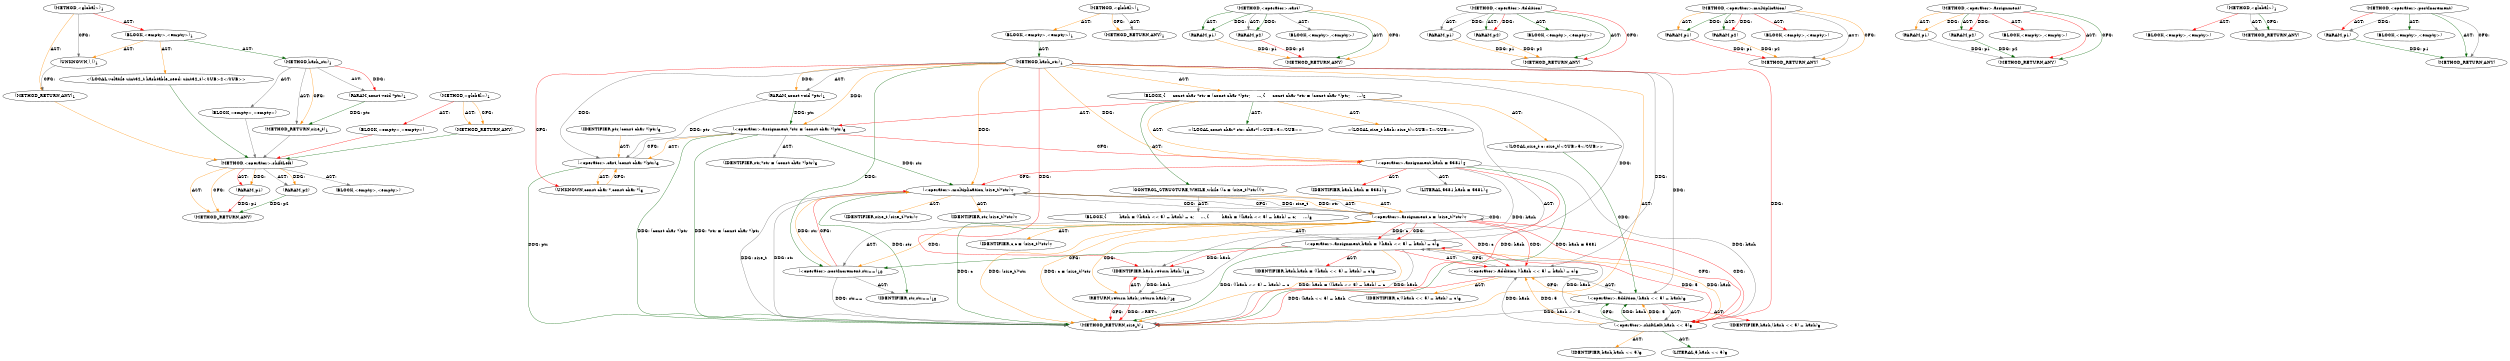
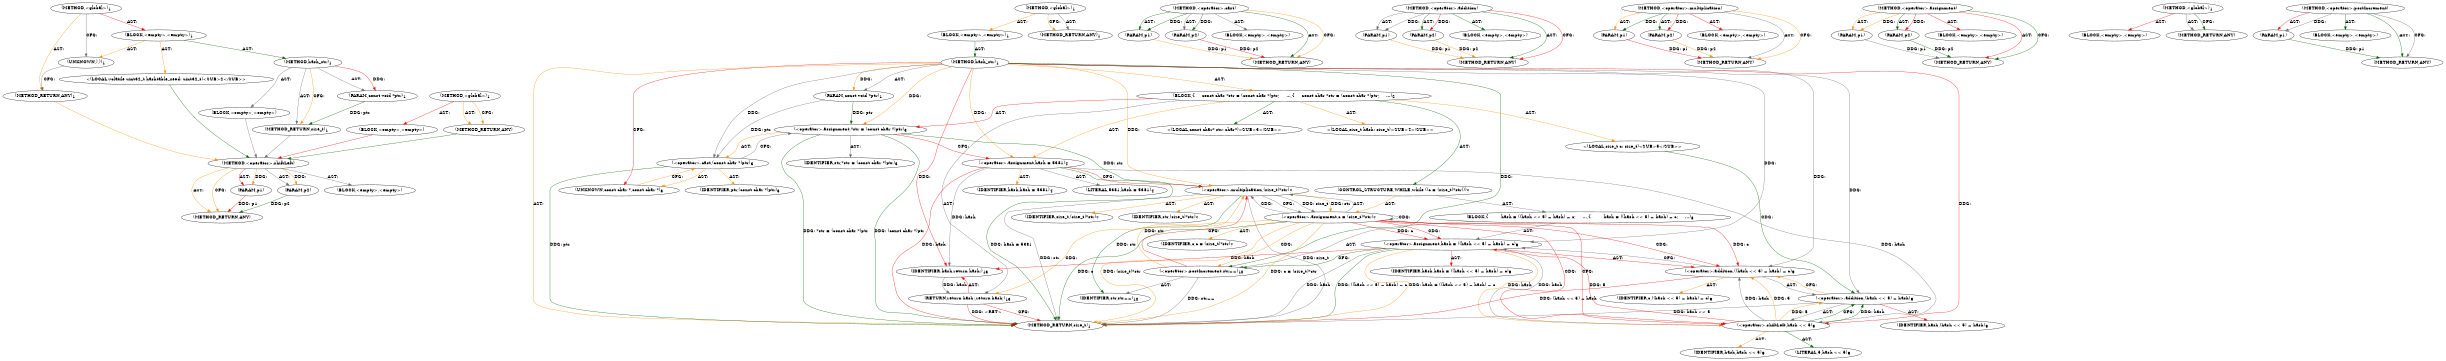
(620, 145) -> (726, 176)
(1386, 176) -> (1019, 175)
